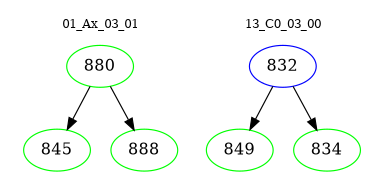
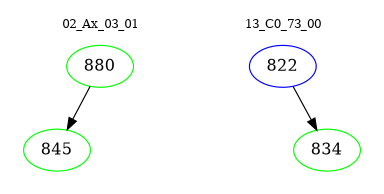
(101, 25) -> (101, 25)
(283, 25) -> (283, 25)
(283, 66) -> (283, 66)
(144, 150) -> none
(240, 150) -> none
